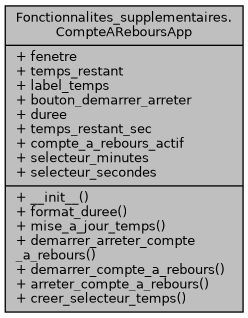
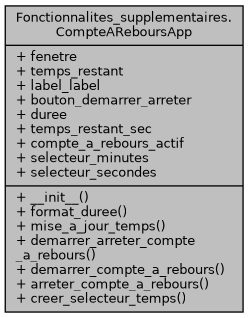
(63, 86) -> (58, 86)
